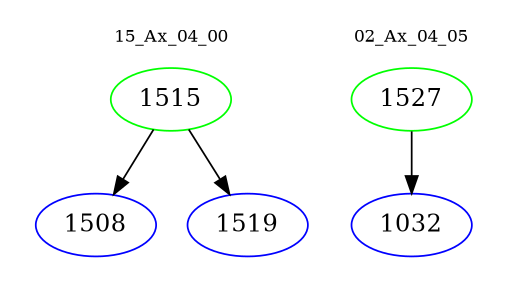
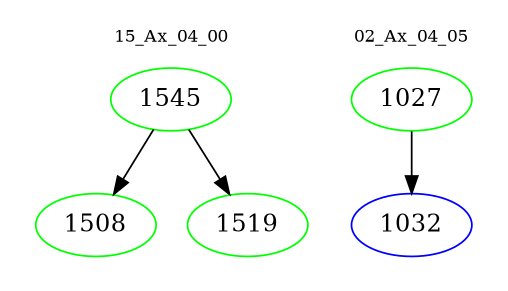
(171, 99) -> (171, 99)
(412, 99) -> (412, 99)
(96, 225) -> (96, 225)
(248, 225) -> (248, 225)
